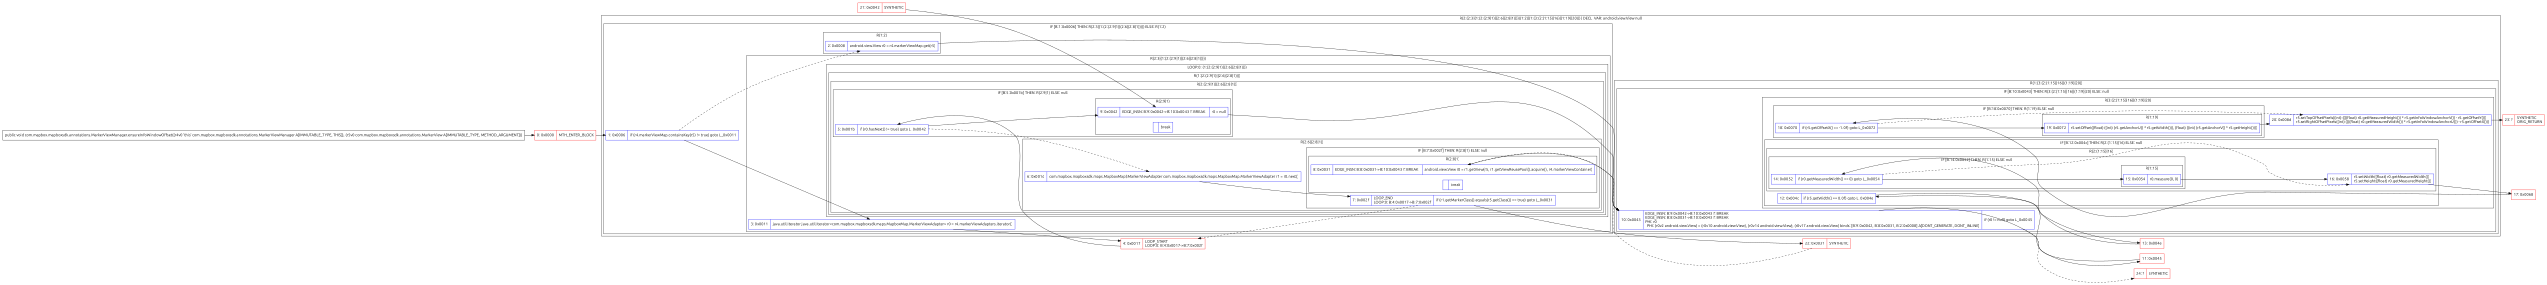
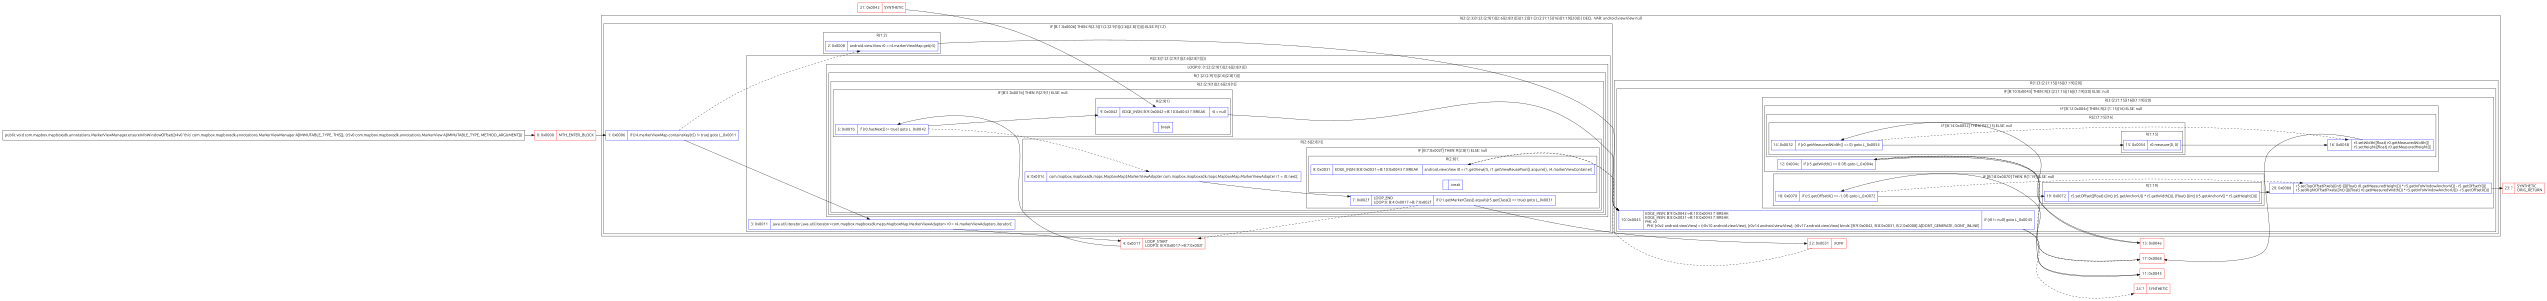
(1559, 154) -> (1559, 154)
none -> (2038, 179)
(1839, 243) -> (1839, 243)
